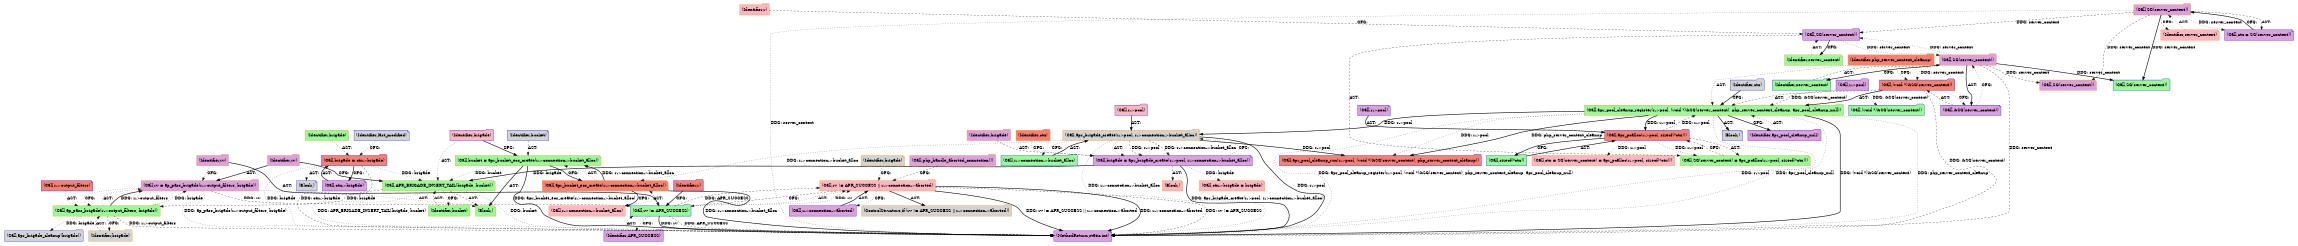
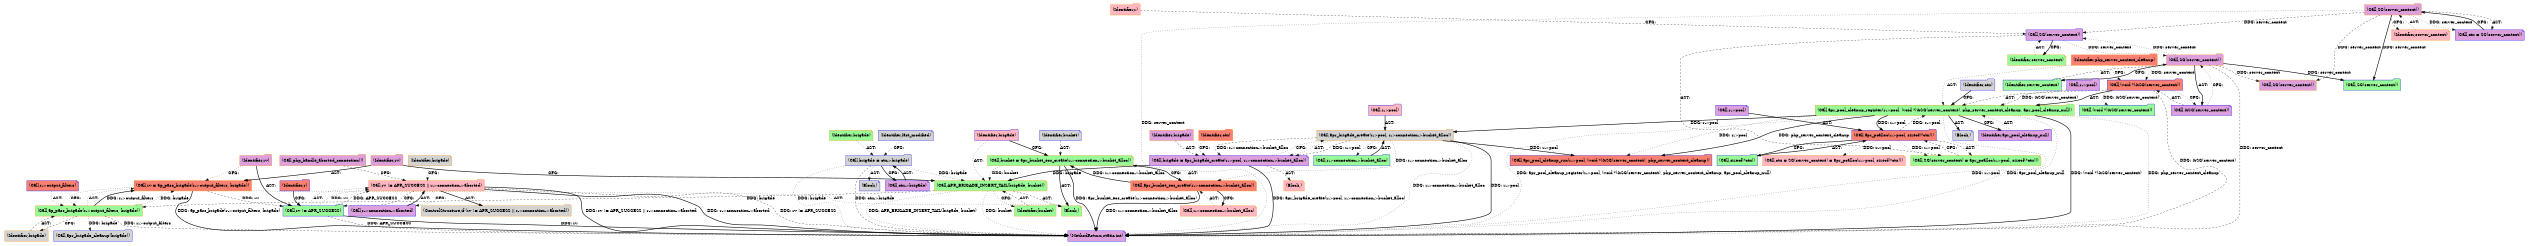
(354, 161) -> (879, 161)
(200, 186) -> (193, 186)
(1232, 186) -> none
(595, 230) -> (603, 232)
(634, 236) -> none
